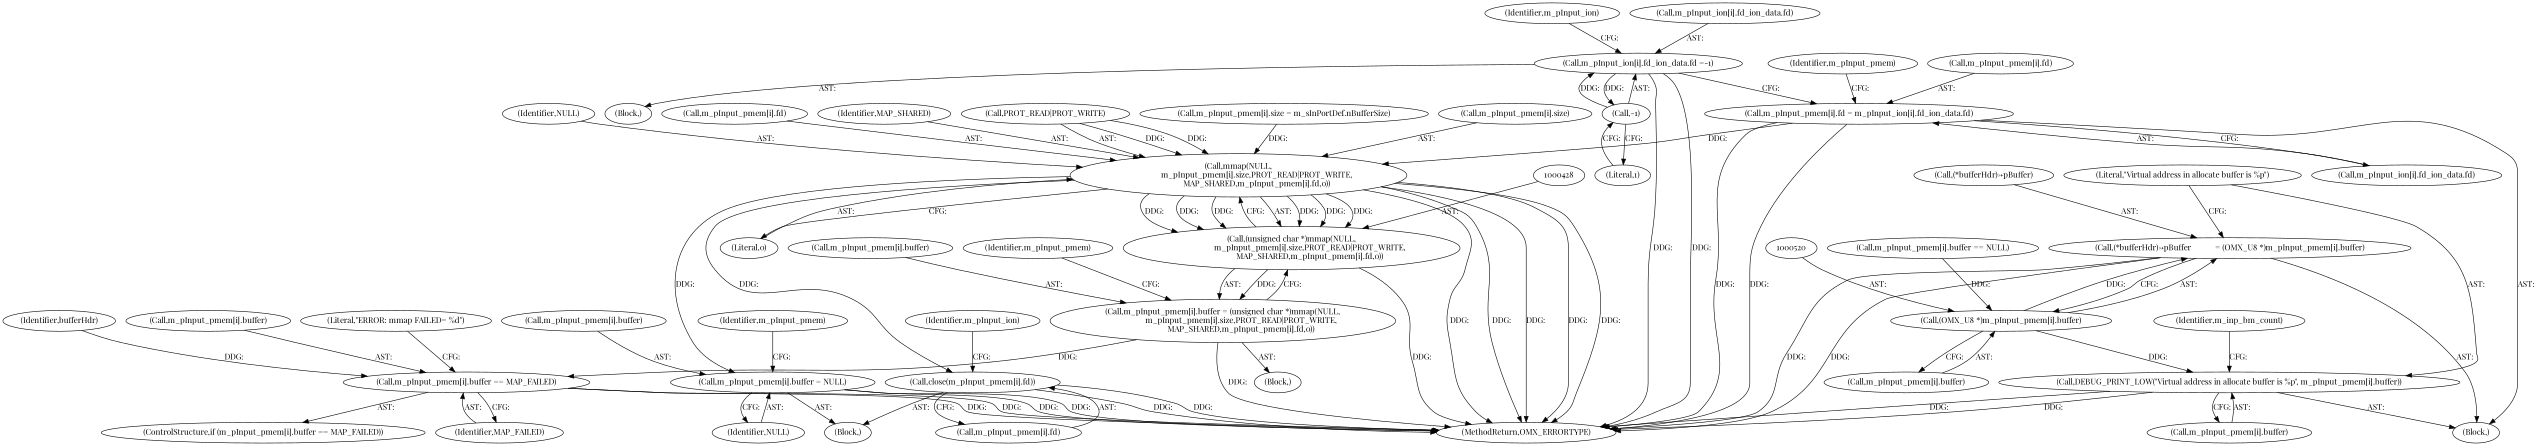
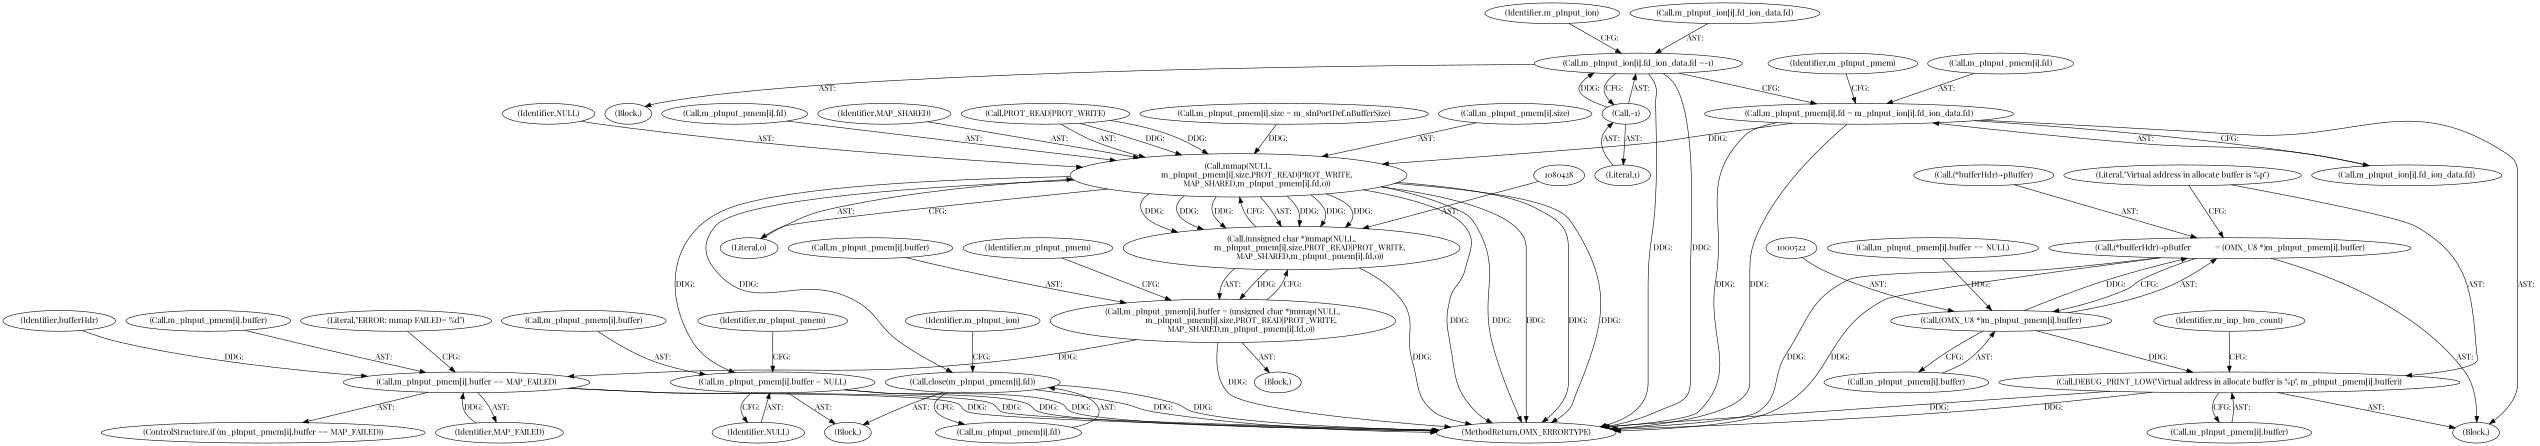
(1615, 89) -> (1615, 89)
(1613, 139) -> (1613, 139)
(1635, 139) -> (1635, 139)
(1559, 175) -> (1559, 175)
(1791, 248) -> (1791, 248)
(475, 408) -> (475, 408)
(502, 408) -> (502, 408)
